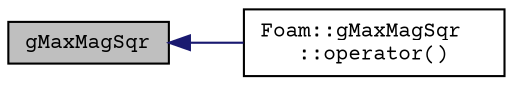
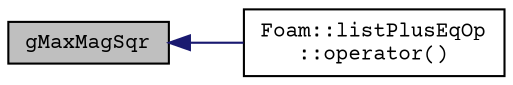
(374, 43) -> (374, 43)
